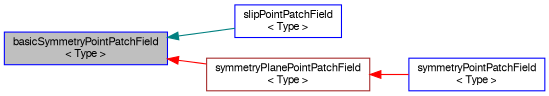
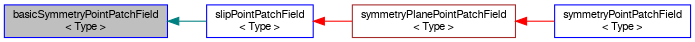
(192, 62) -> (338, 21)
